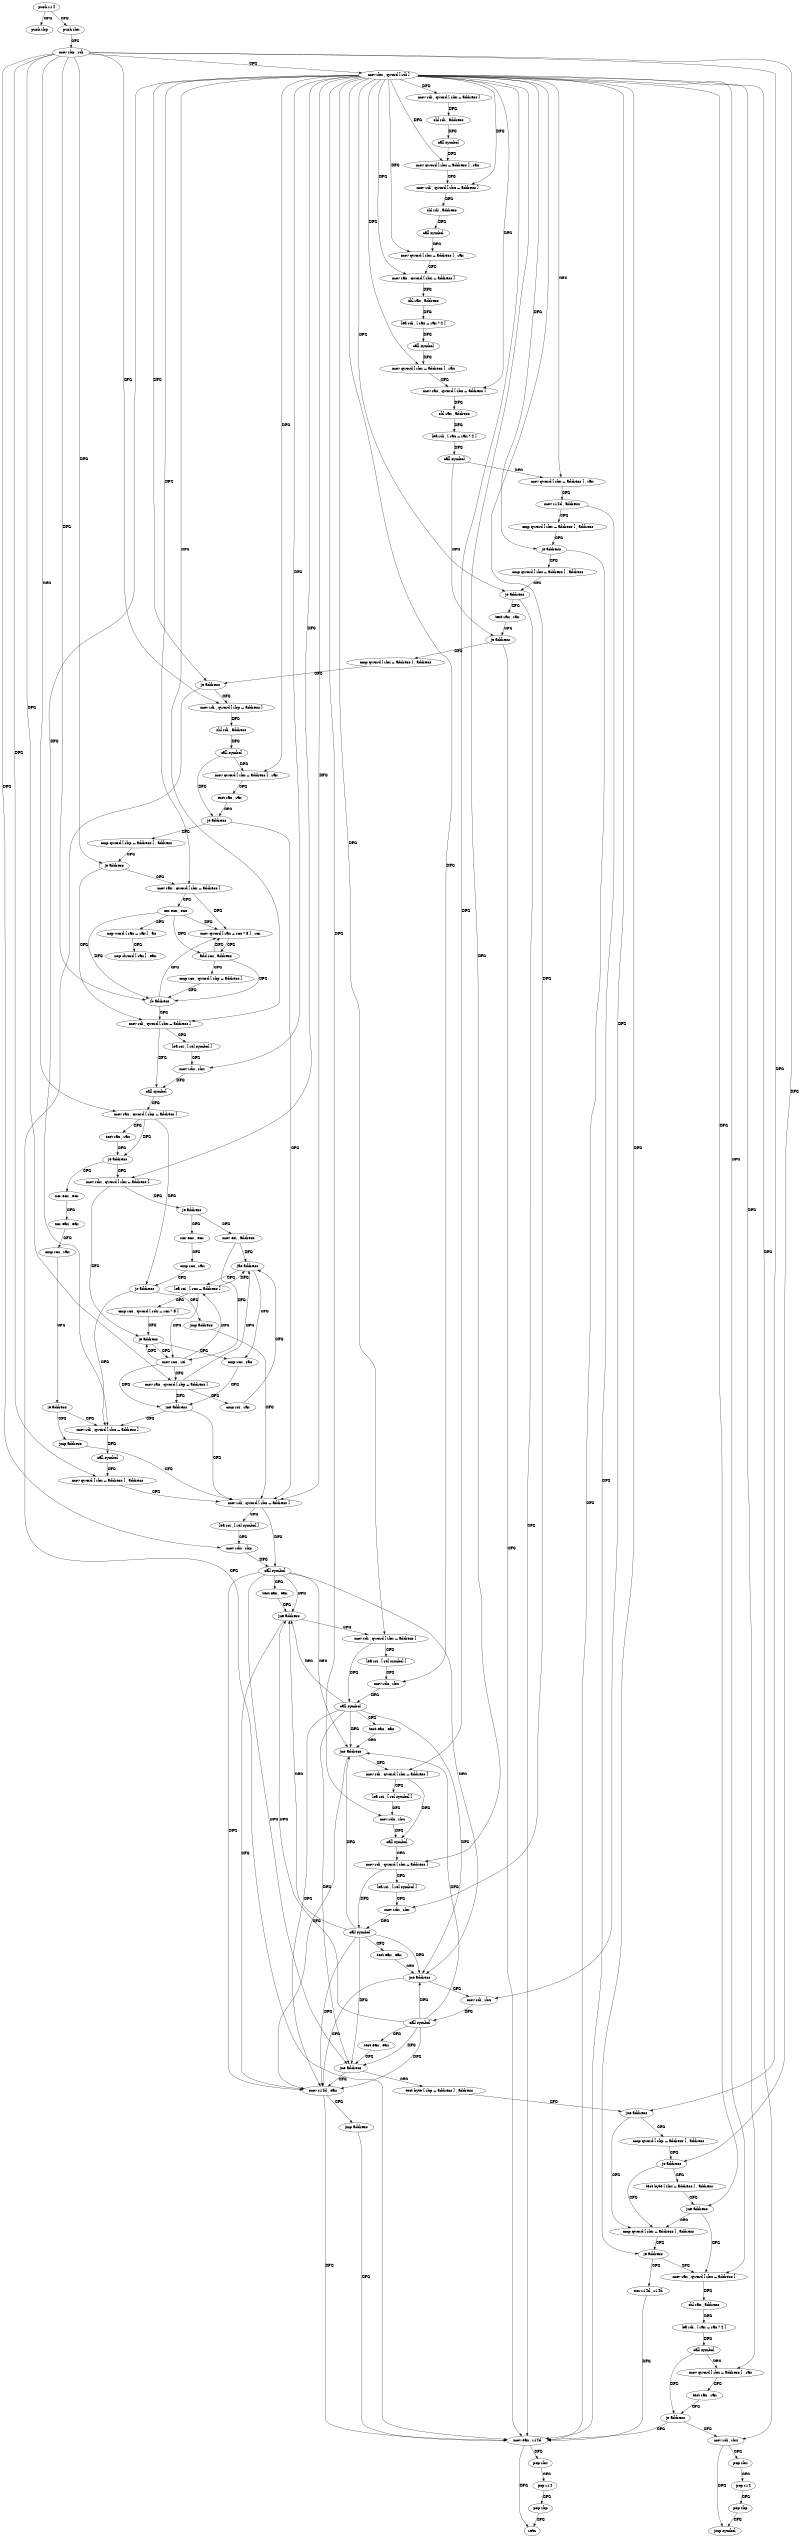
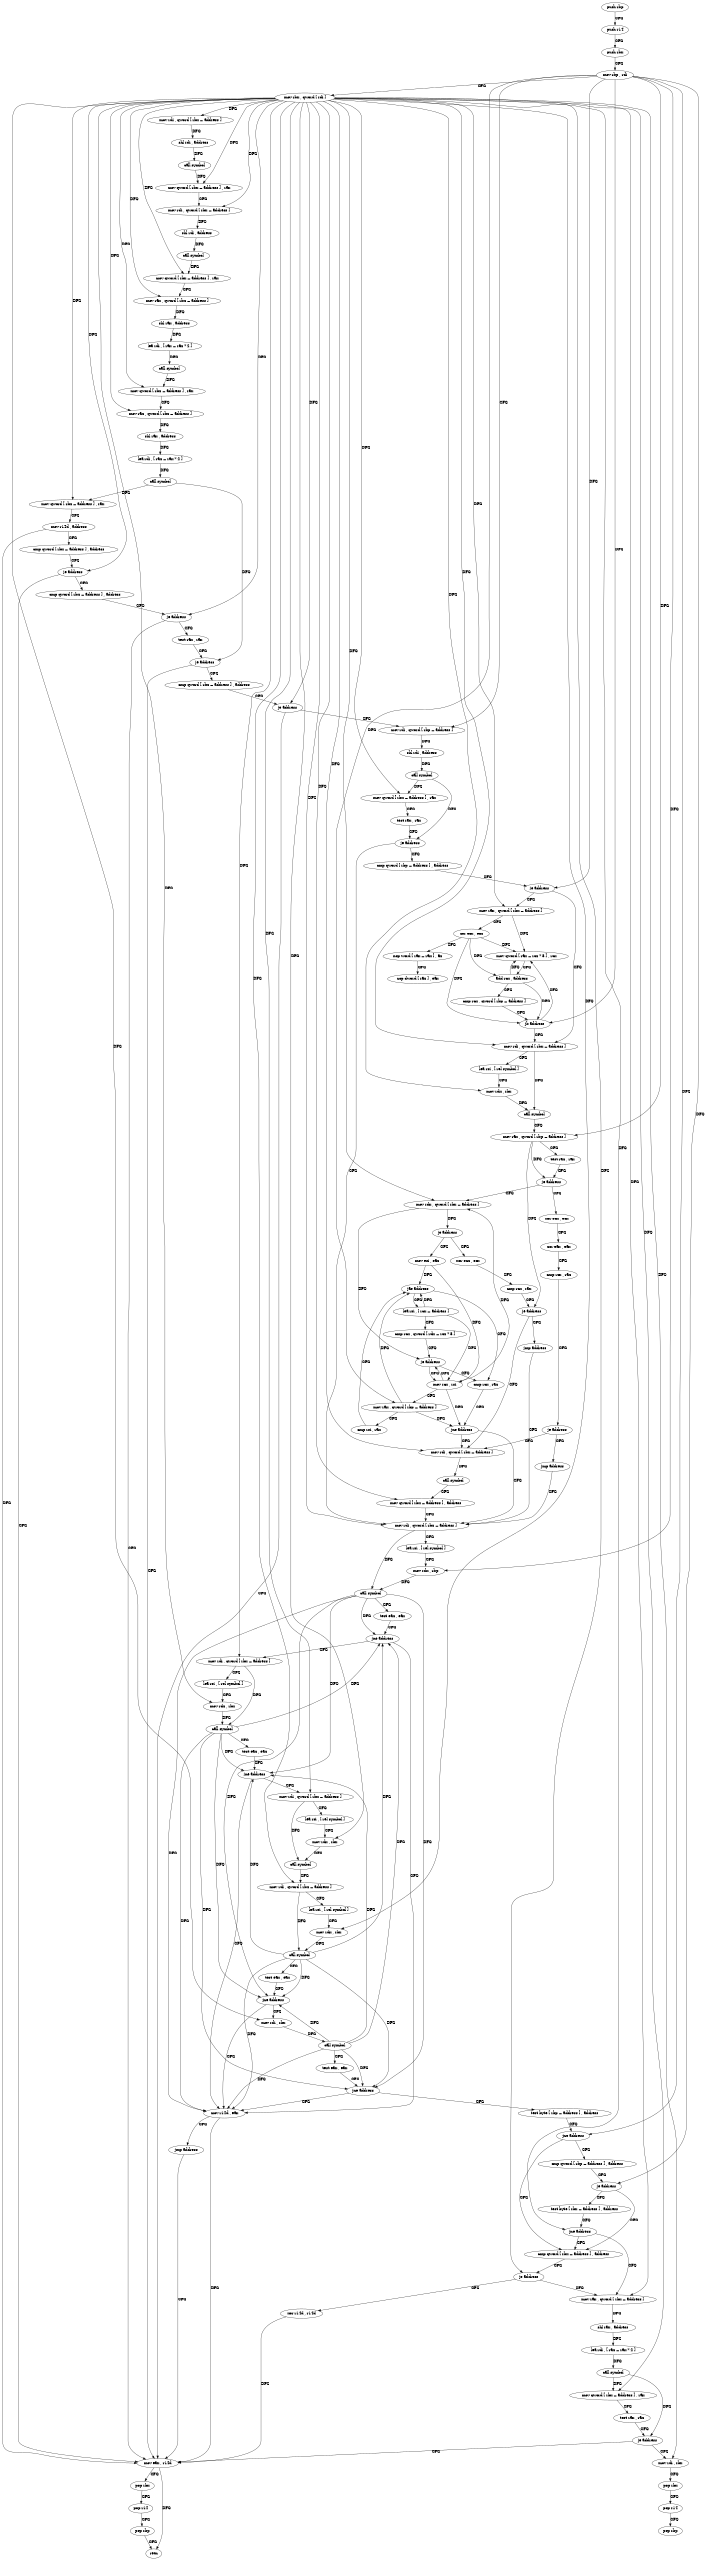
(43, 17) -> (615, 17)
(15, 770) -> (317, 820)
(238, 1238) -> (427, 1261)
(217, 1335) -> (501, 1303)
(725, 2531) -> none
